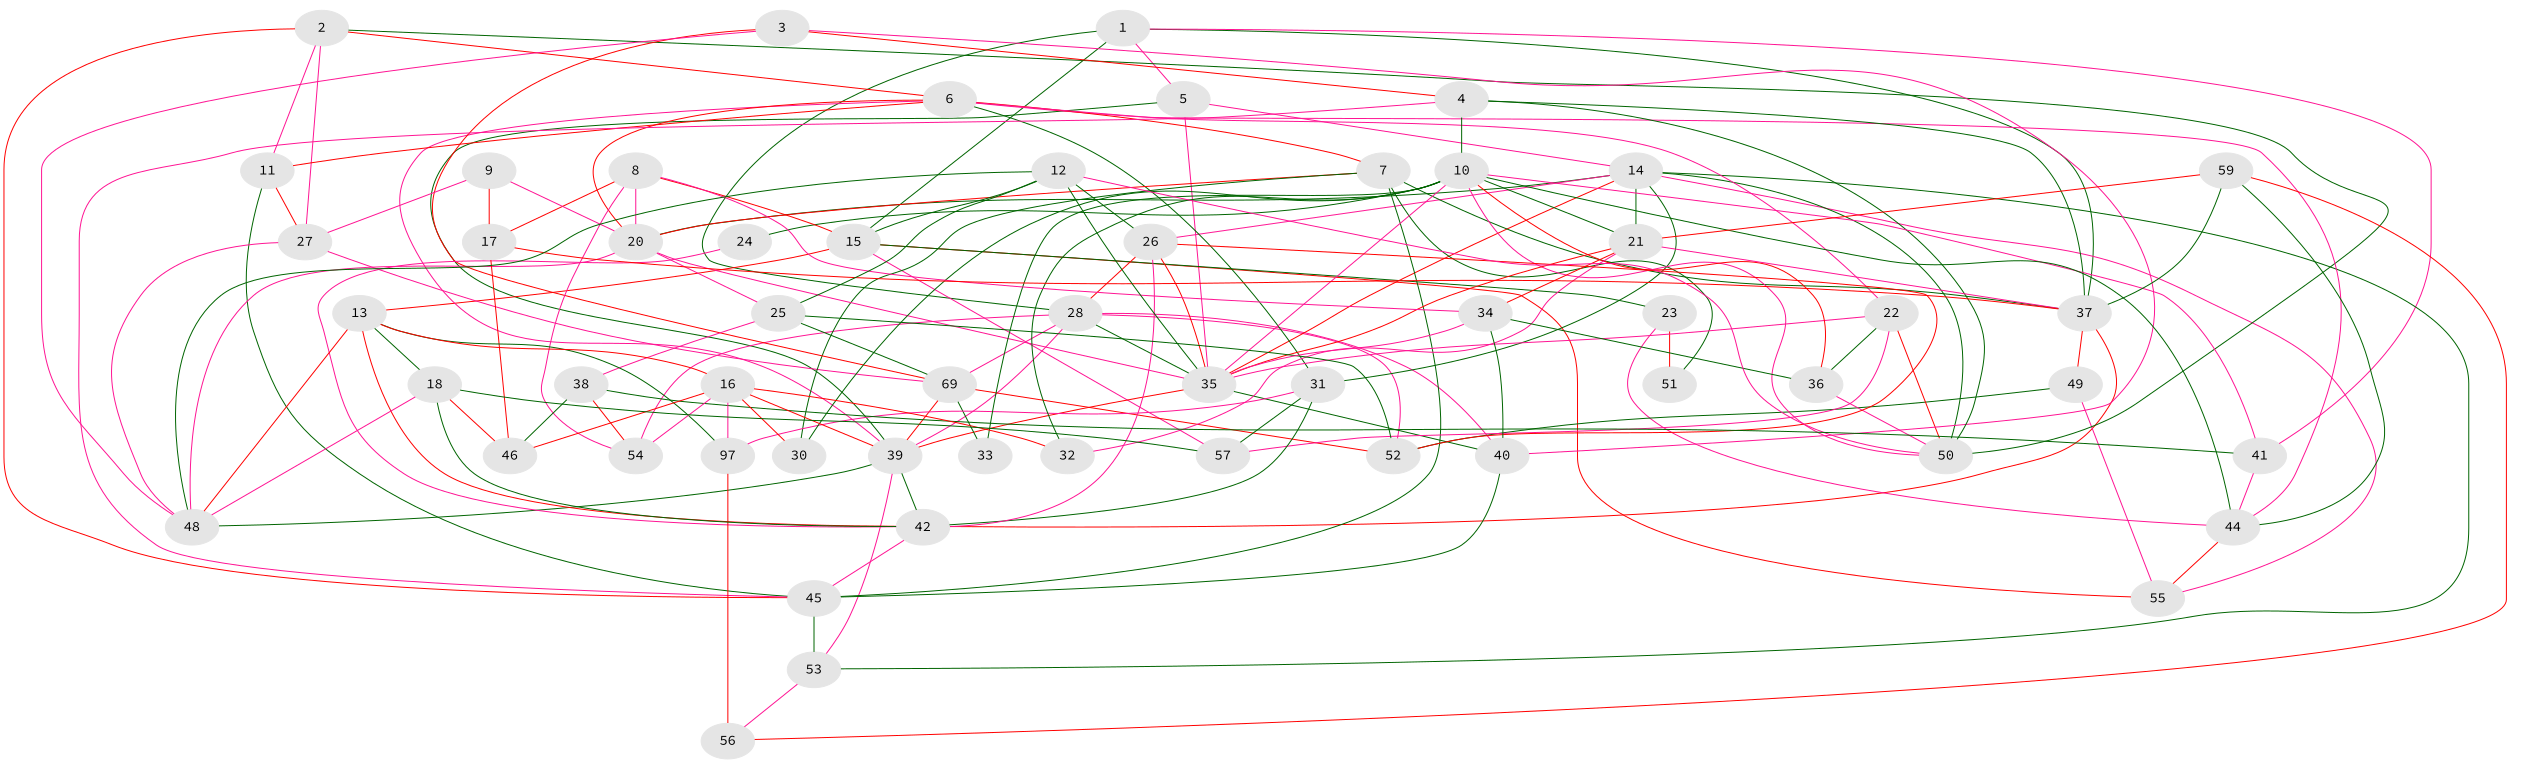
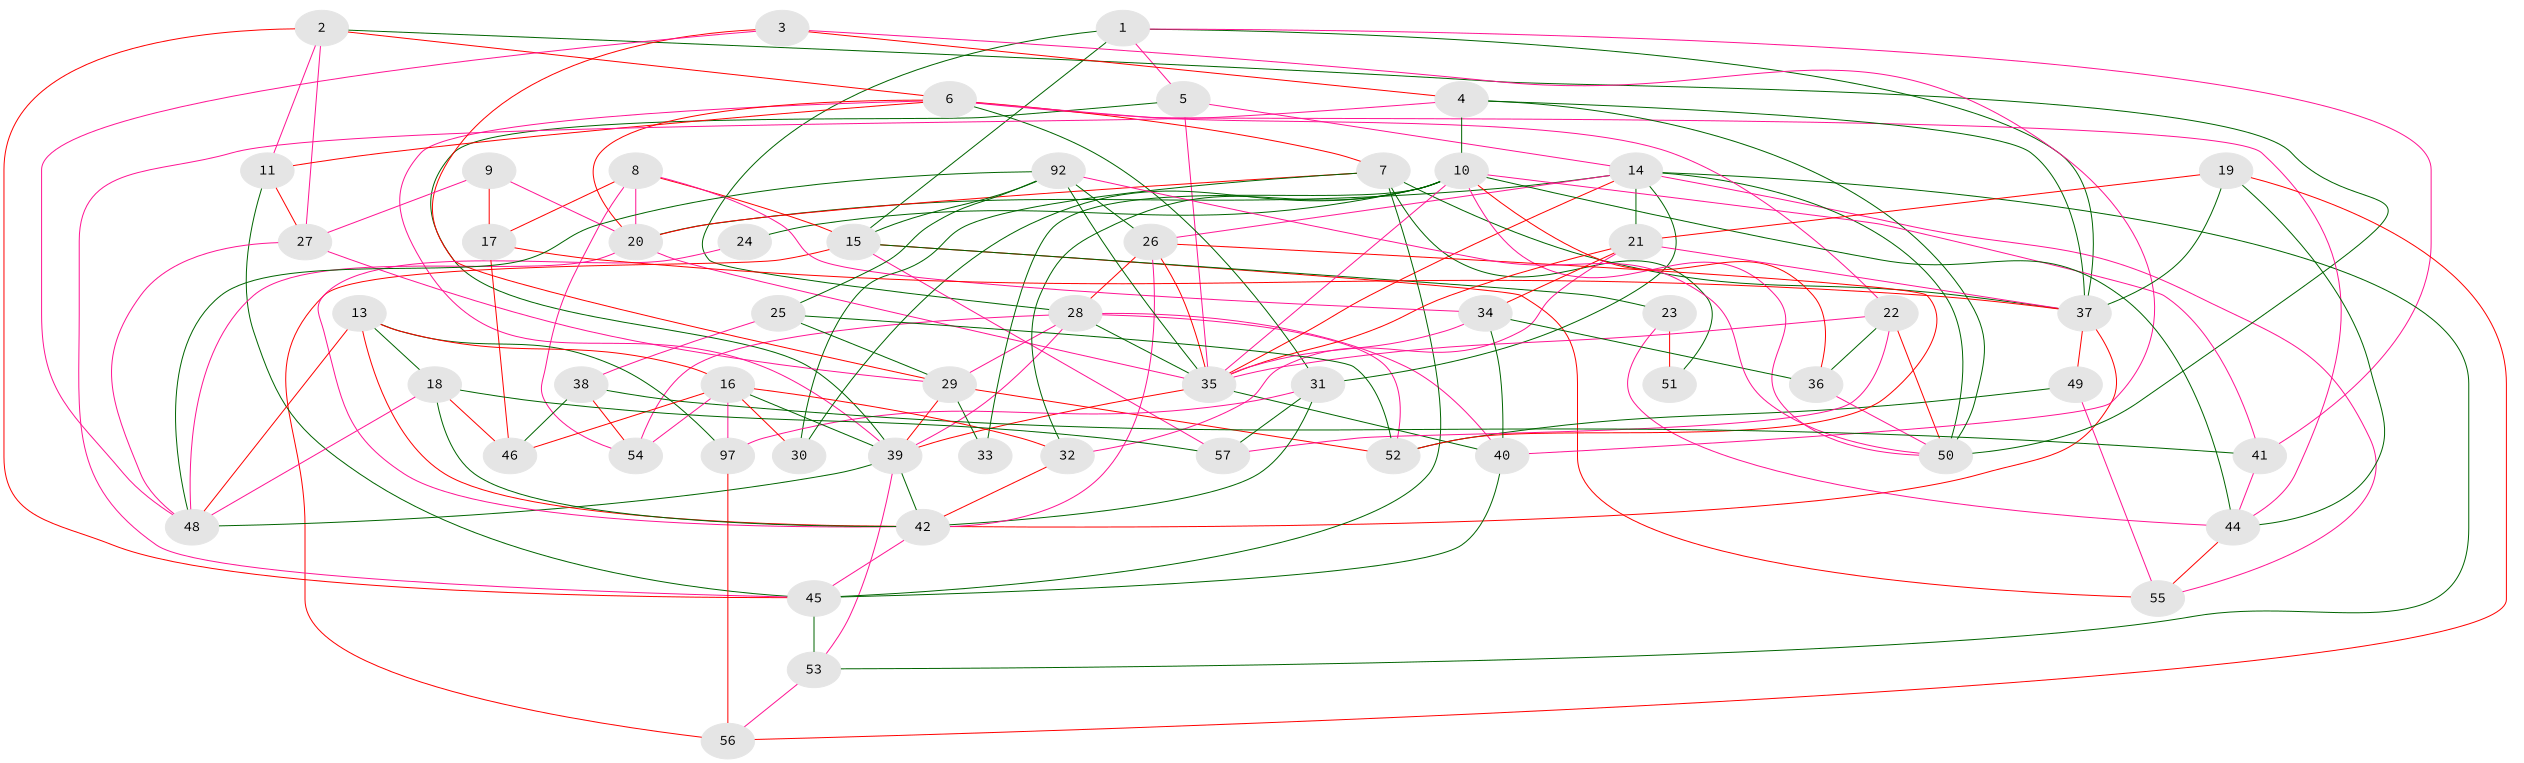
(1059, 171) -> (1059, 171)
(2226, 171) -> (2226, 171)
(1546, 205) -> none
(710, 279) -> none
(608, 286) -> (286, 374)
(950, 385) -> (950, 385)
(833, 429) -> (833, 429)
none -> (995, 492)
